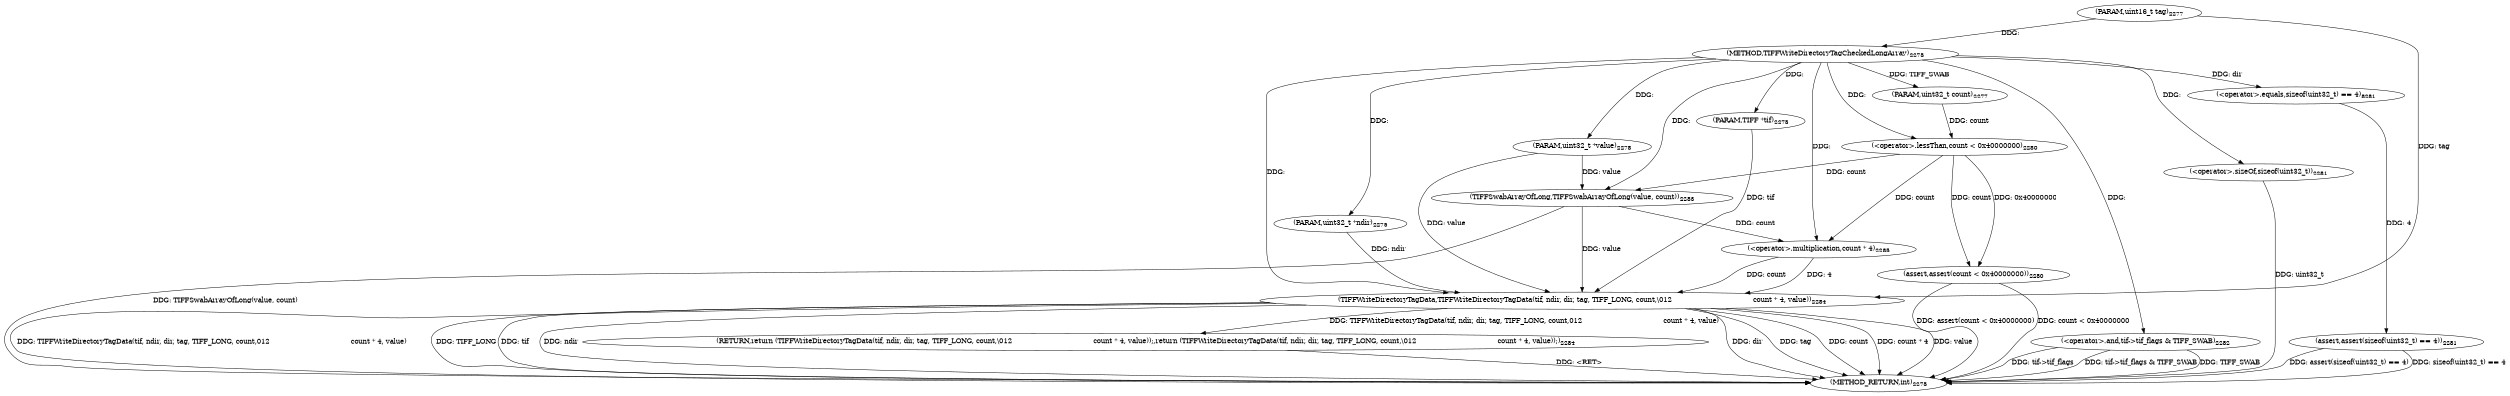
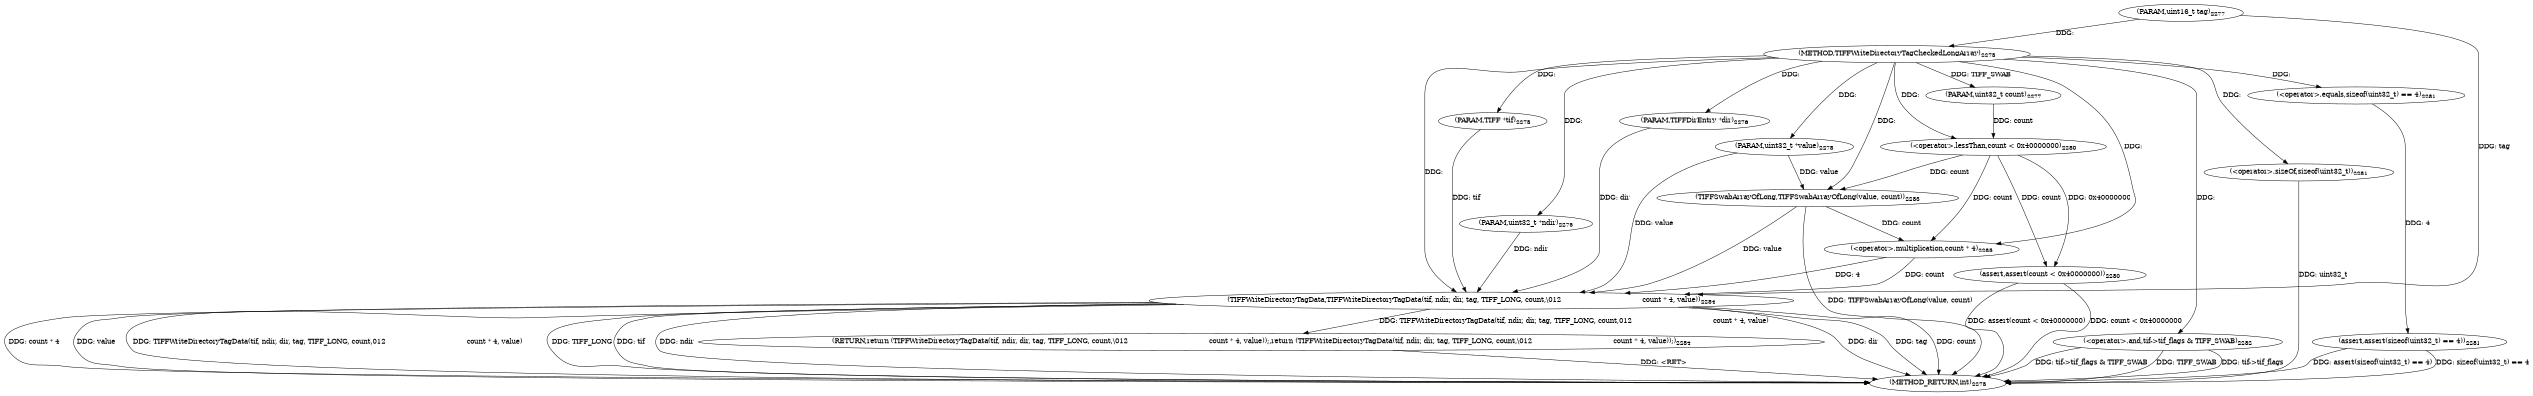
(2227, 75) -> (2282, 75)
(2369, 95) -> (2429, 95)
none -> (1695, 121)
